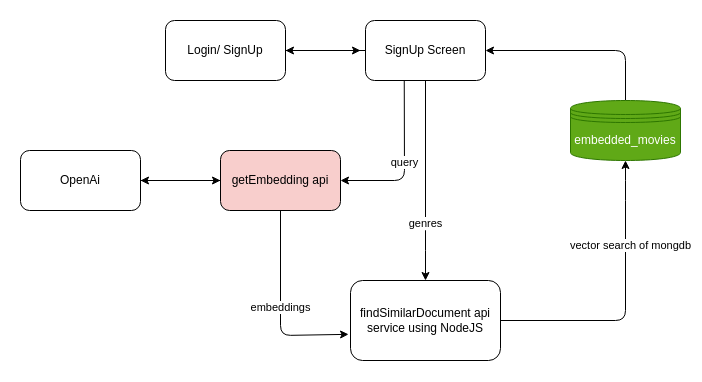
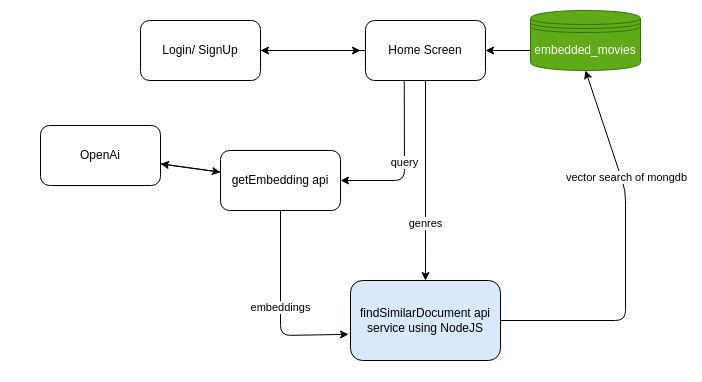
(226, 51) -> (201, 51)
(426, 51) -> (426, 51)
(626, 131) -> (586, 41)
(81, 181) -> (101, 156)
(281, 181) -> (281, 181)
(426, 321) -> (426, 321)
